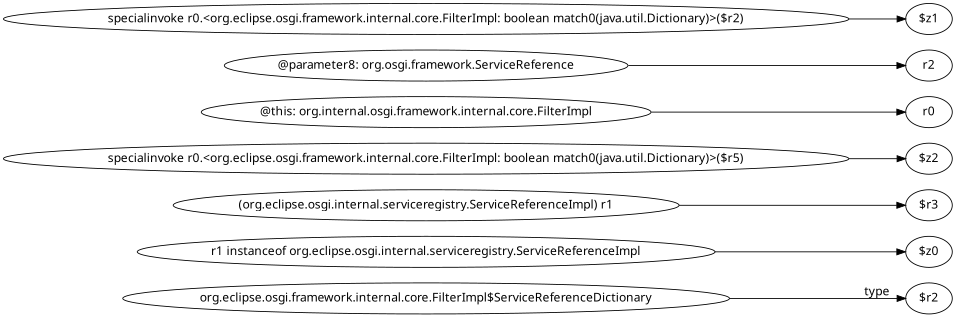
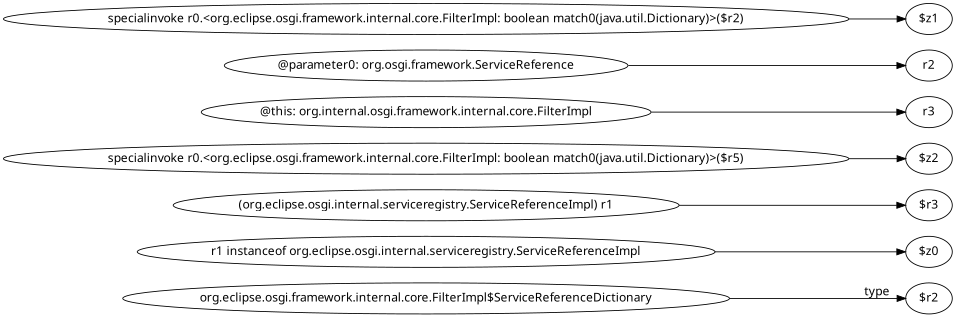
(426, 66) -> (426, 66)
(929, 112) -> (929, 112)
